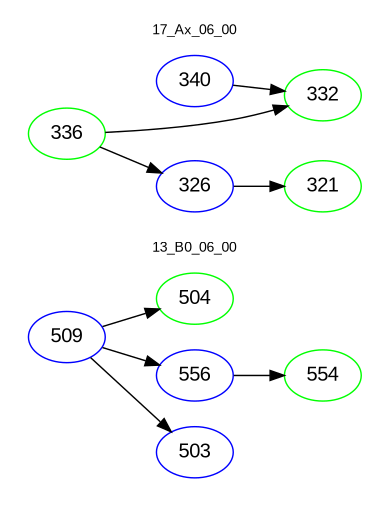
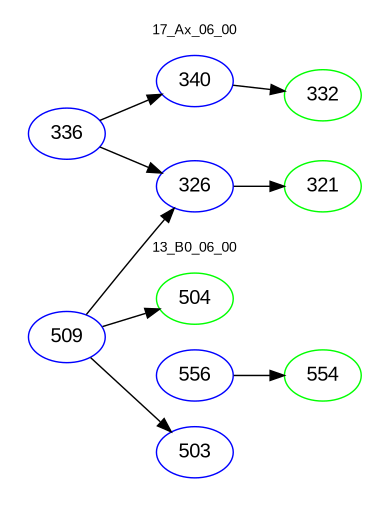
(190, 126) -> (124, 110)
(67, 134) -> (67, 134)
(124, 354) -> (125, 267)
